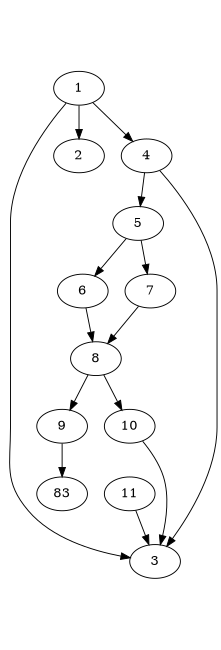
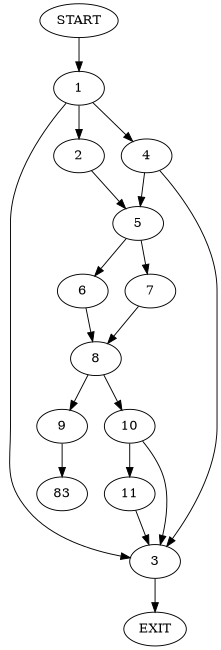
none -> (79, 21)
none -> (105, 186)
none -> (130, 455)
none -> (155, 629)
